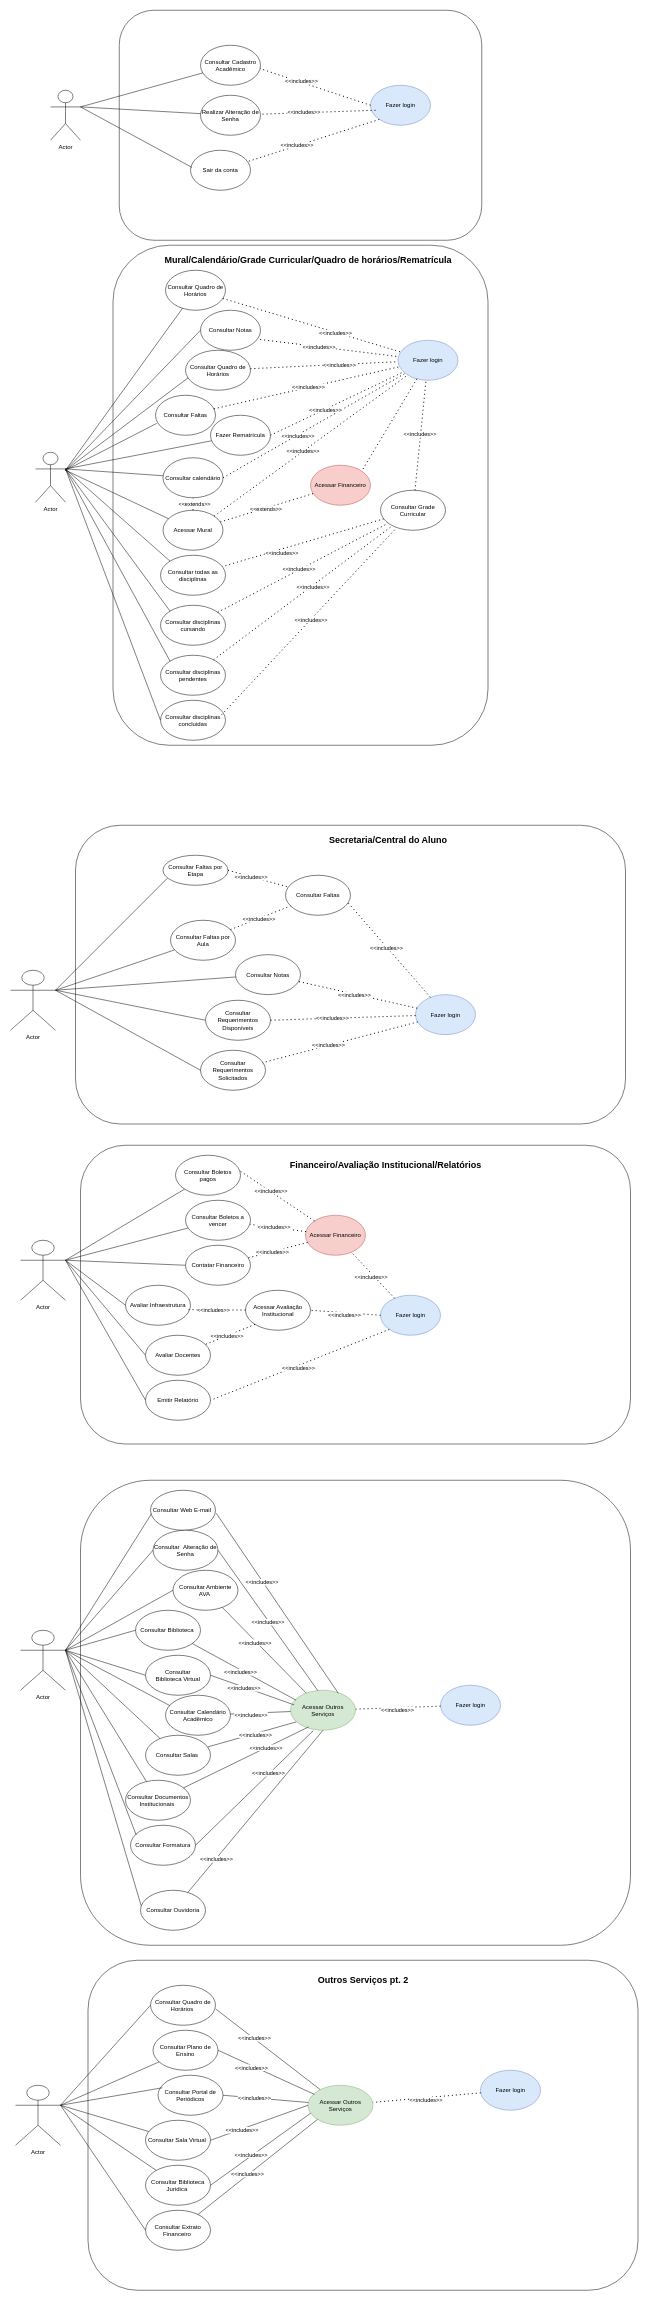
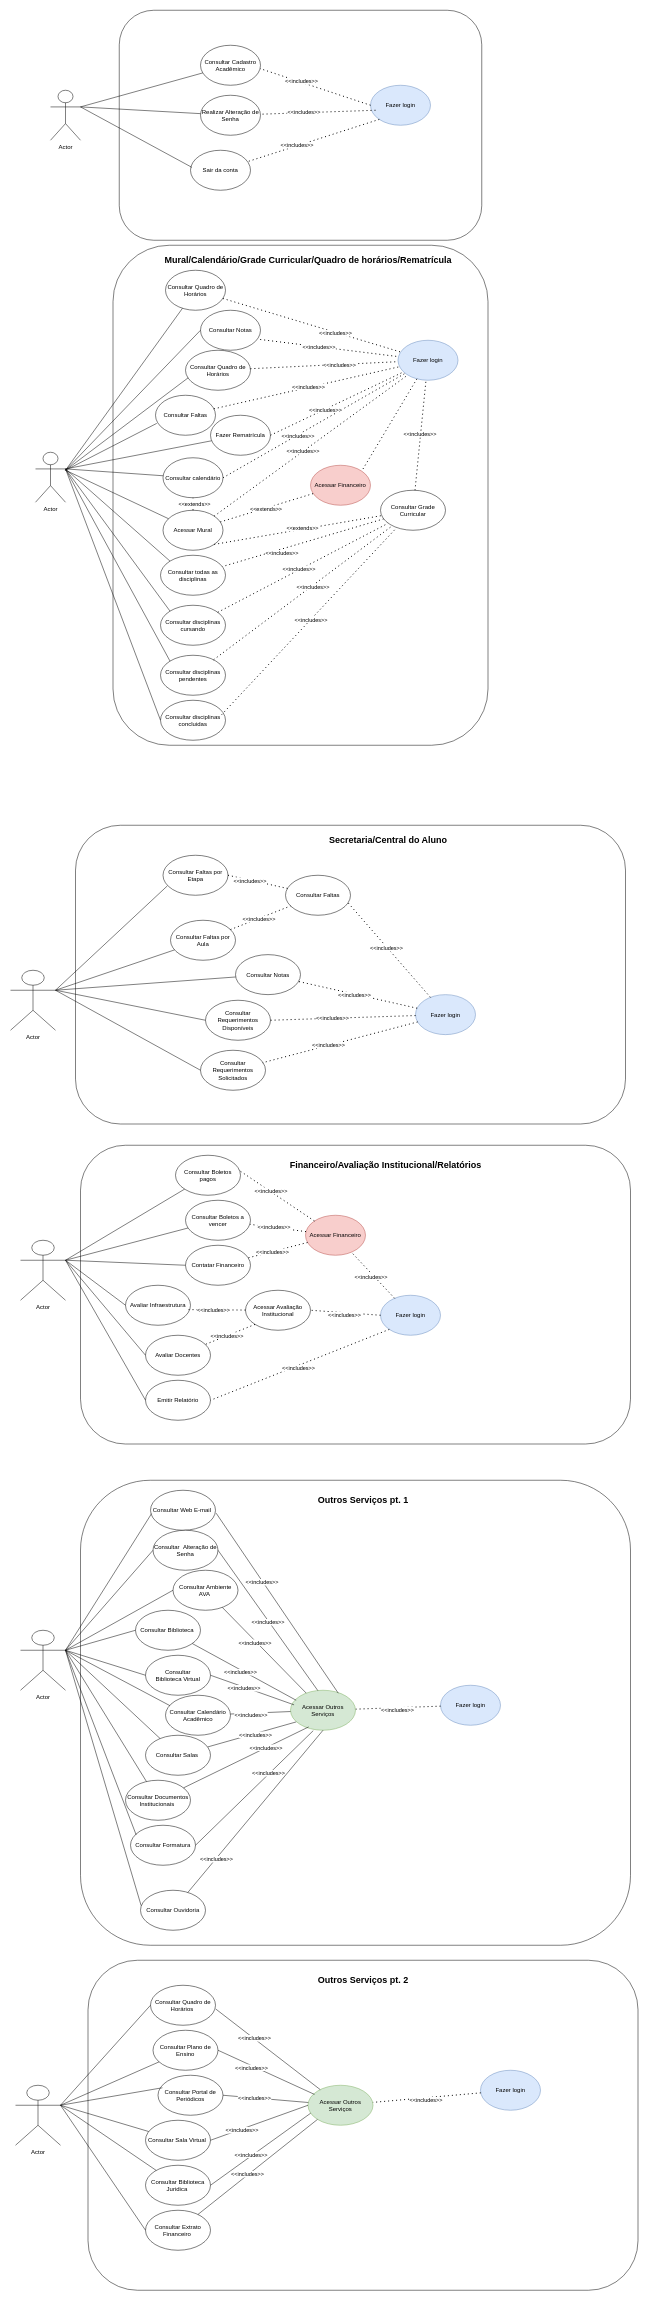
none -> (354, 520)
(195, 870) -> (195, 875)
none -> (363, 1500)
